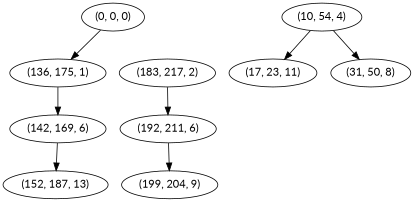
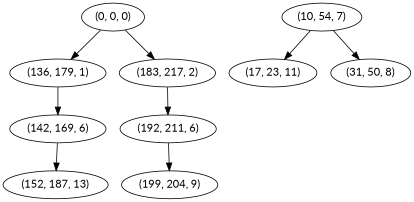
(322, 17) -> (322, 17)
none -> (137, 42)
(58, 73) -> (58, 73)
